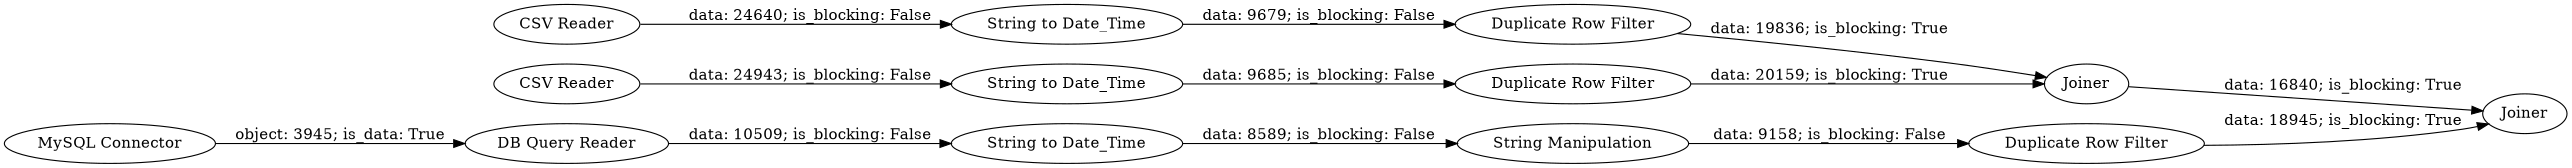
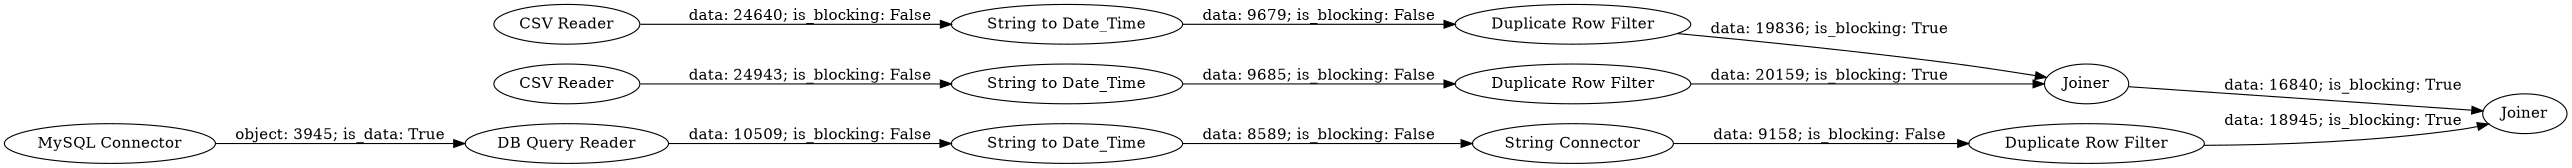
(1573, 144) -> (1573, 144)
